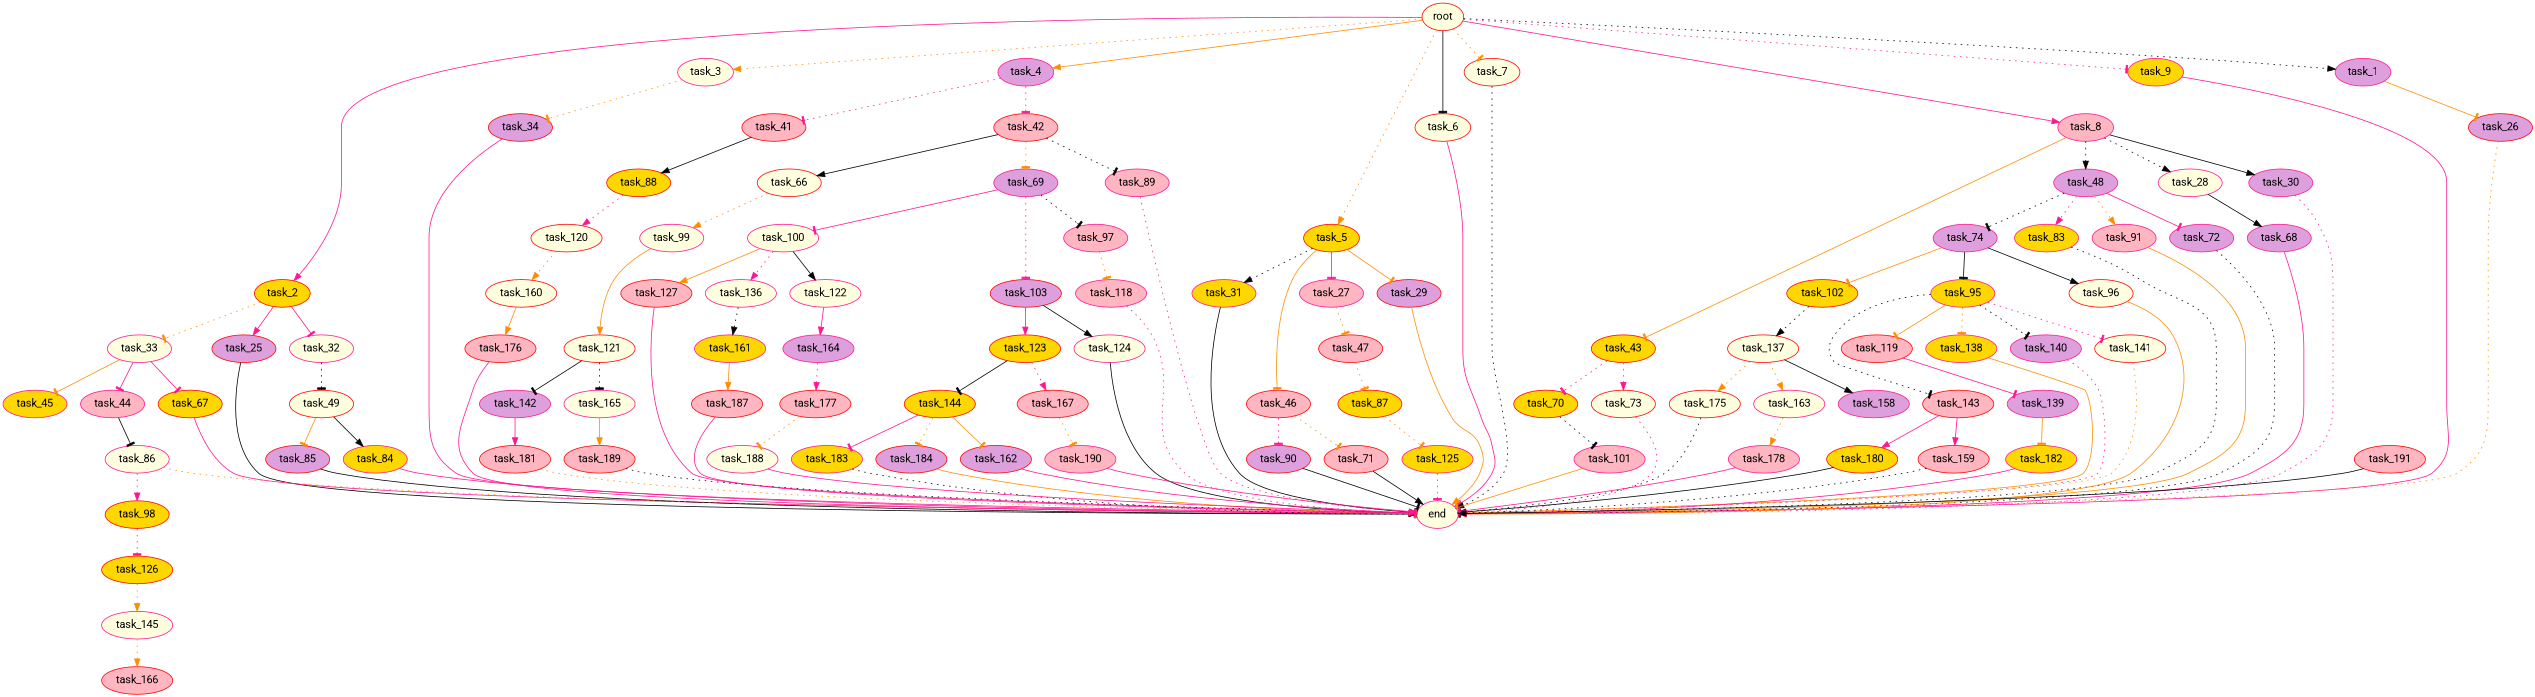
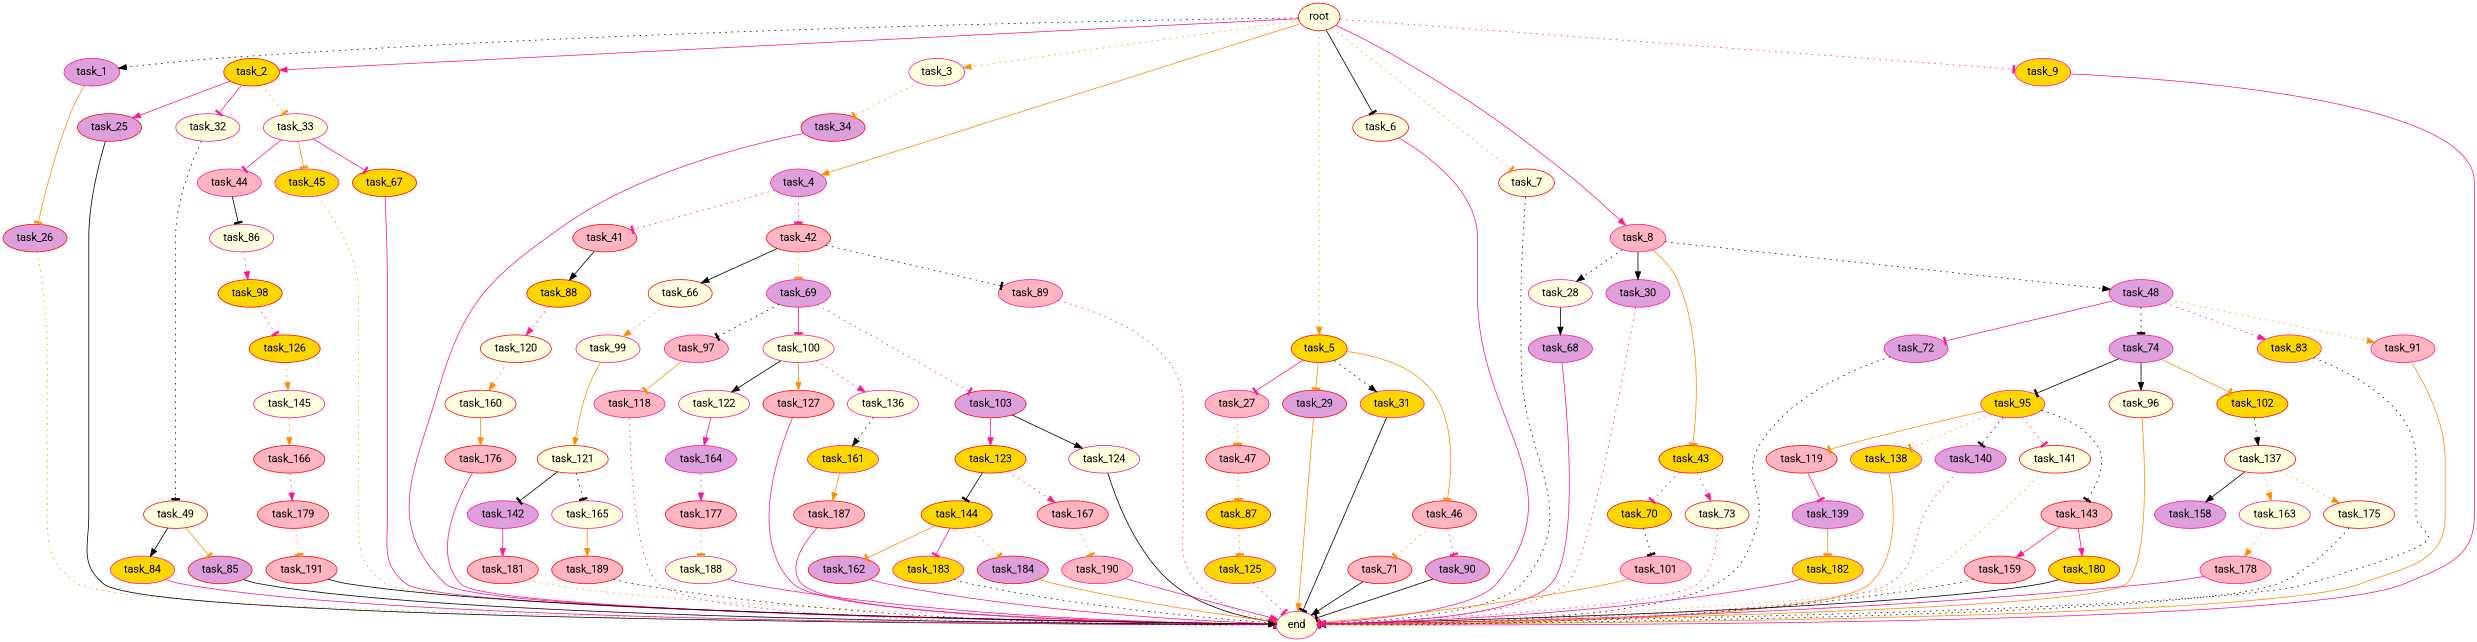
(1103, 264) -> (665, 375)
(785, 504) -> (371, 571)
none -> (293, 515)
